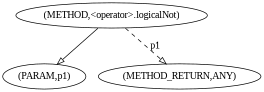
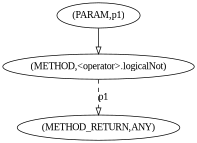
(80, 44) -> (99, 38)
